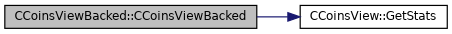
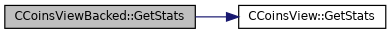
(131, 17) -> (100, 17)
